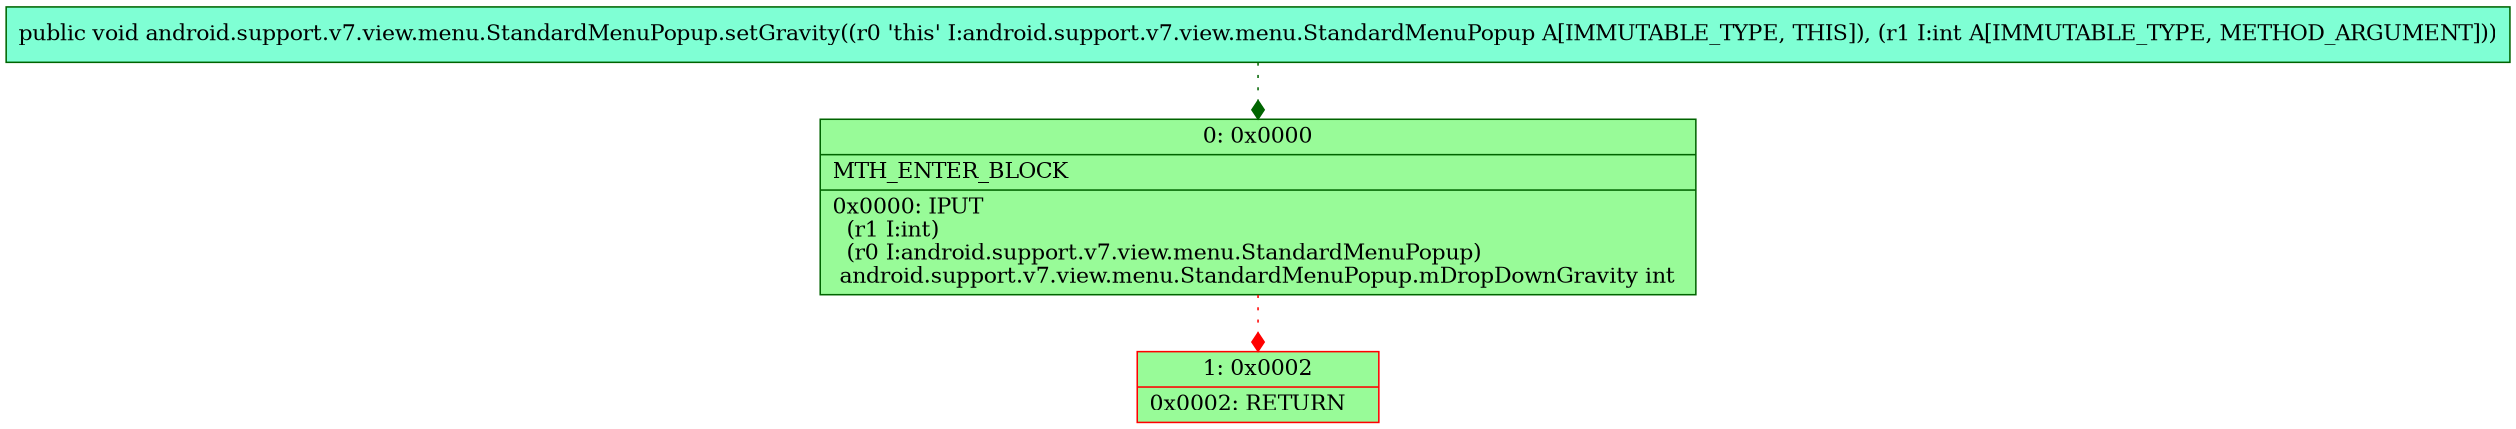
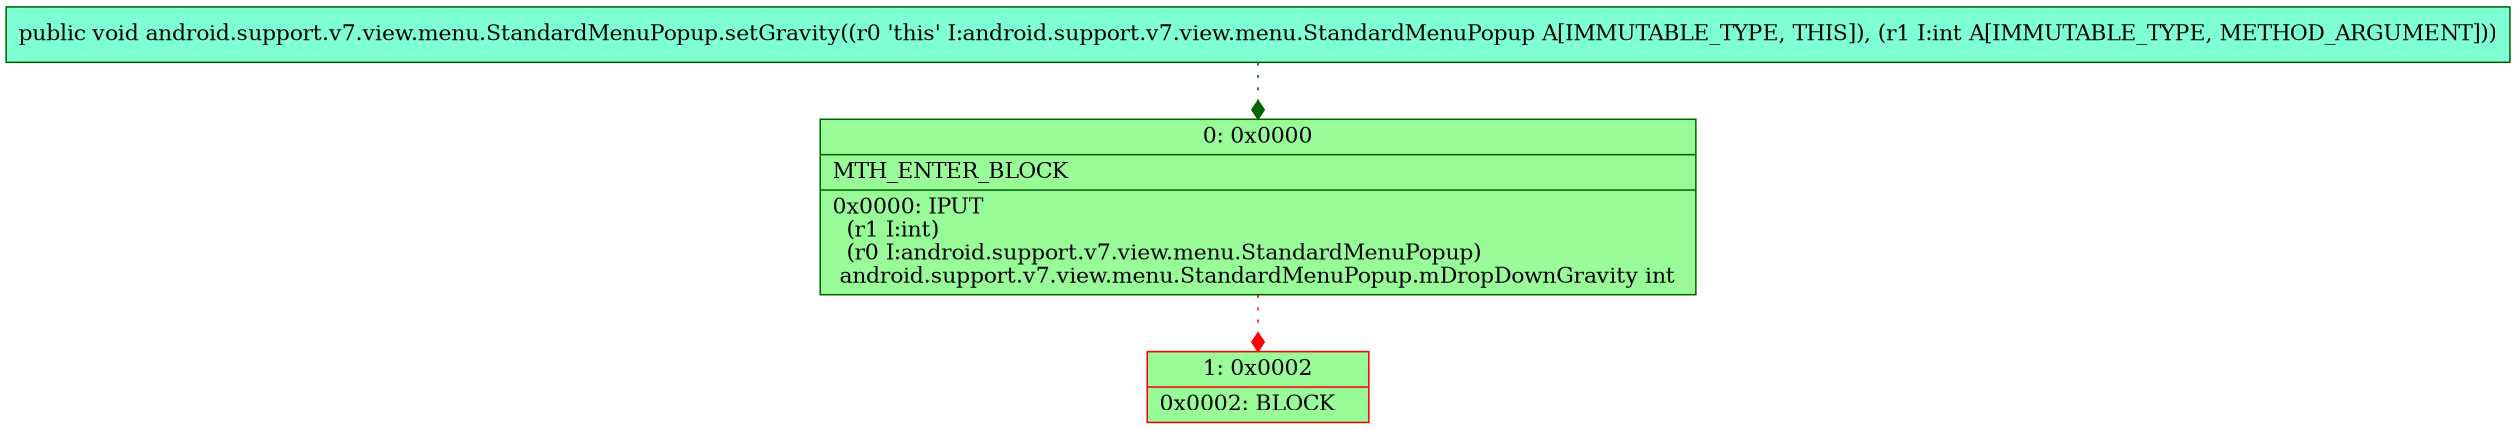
(1258, 404) -> (1258, 404)
